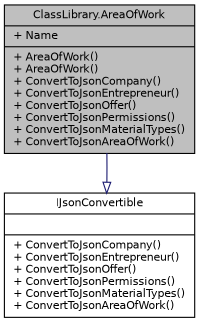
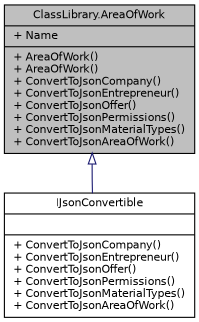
(107, 168) -> (92, 179)
